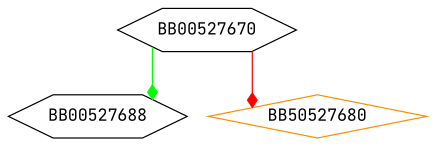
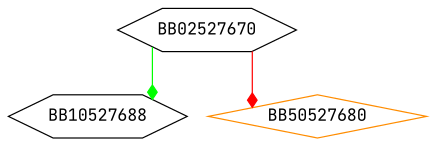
(207, 30) -> (207, 30)
(98, 116) -> (98, 116)
